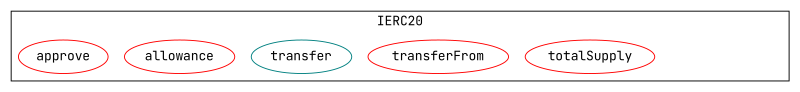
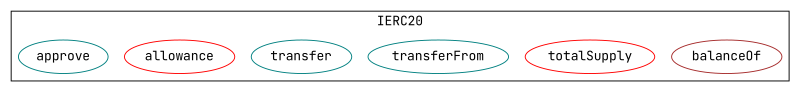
(63, 57) -> (63, 57)
(438, 57) -> (438, 57)
none -> (727, 57)
